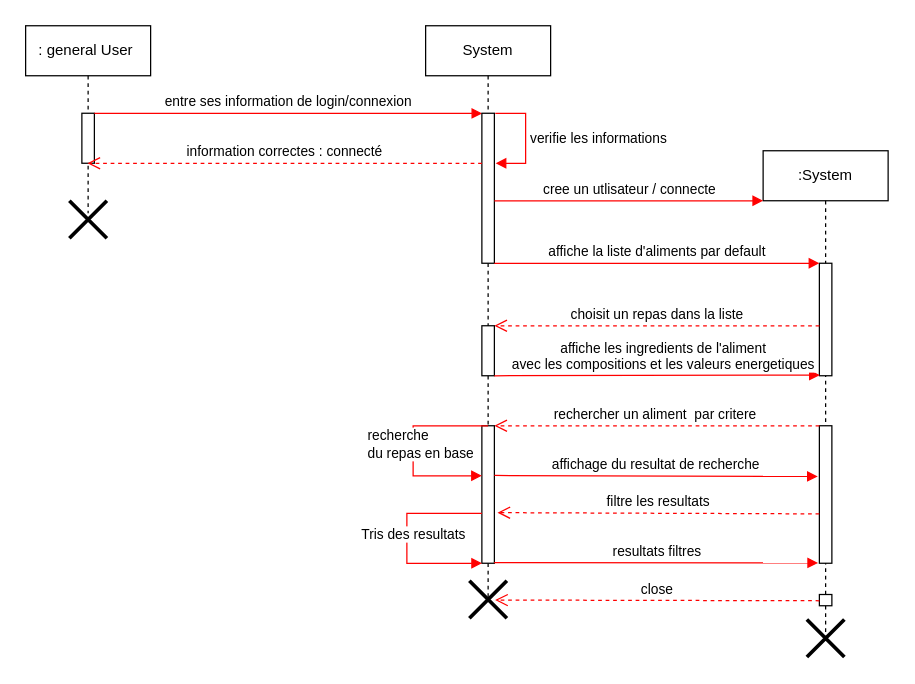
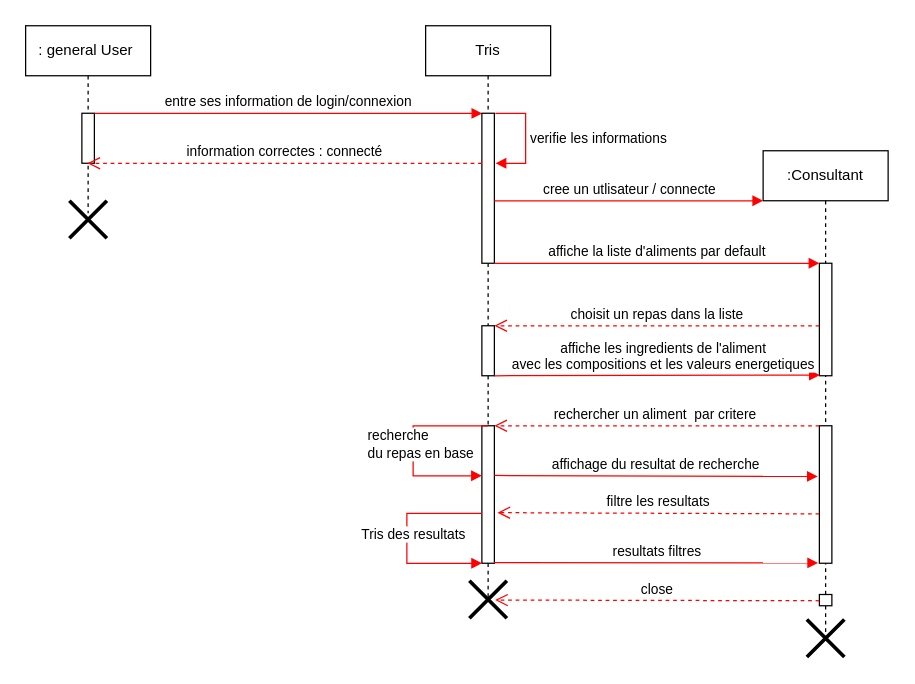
(488, 51) -> (488, 51)
(826, 176) -> (826, 176)
